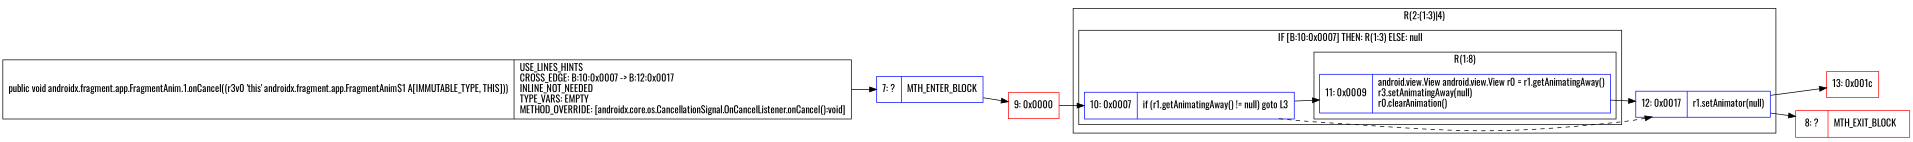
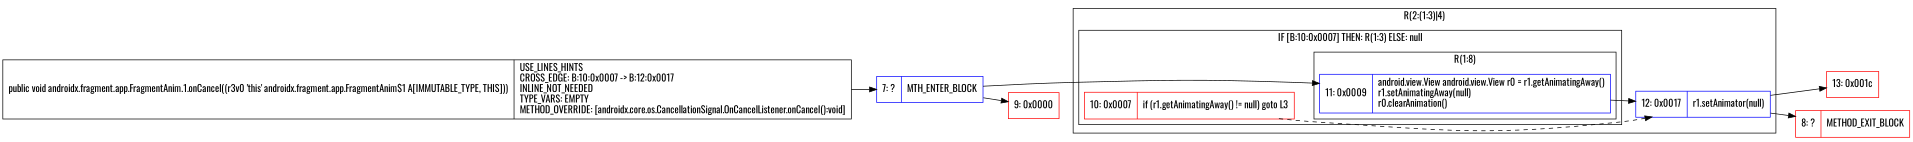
(1425, 93) -> (1425, 93)
(1303, 101) -> (1148, 81)
(1068, 106) -> none
(1189, 106) -> (1189, 106)
(1865, 124) -> (1865, 124)
